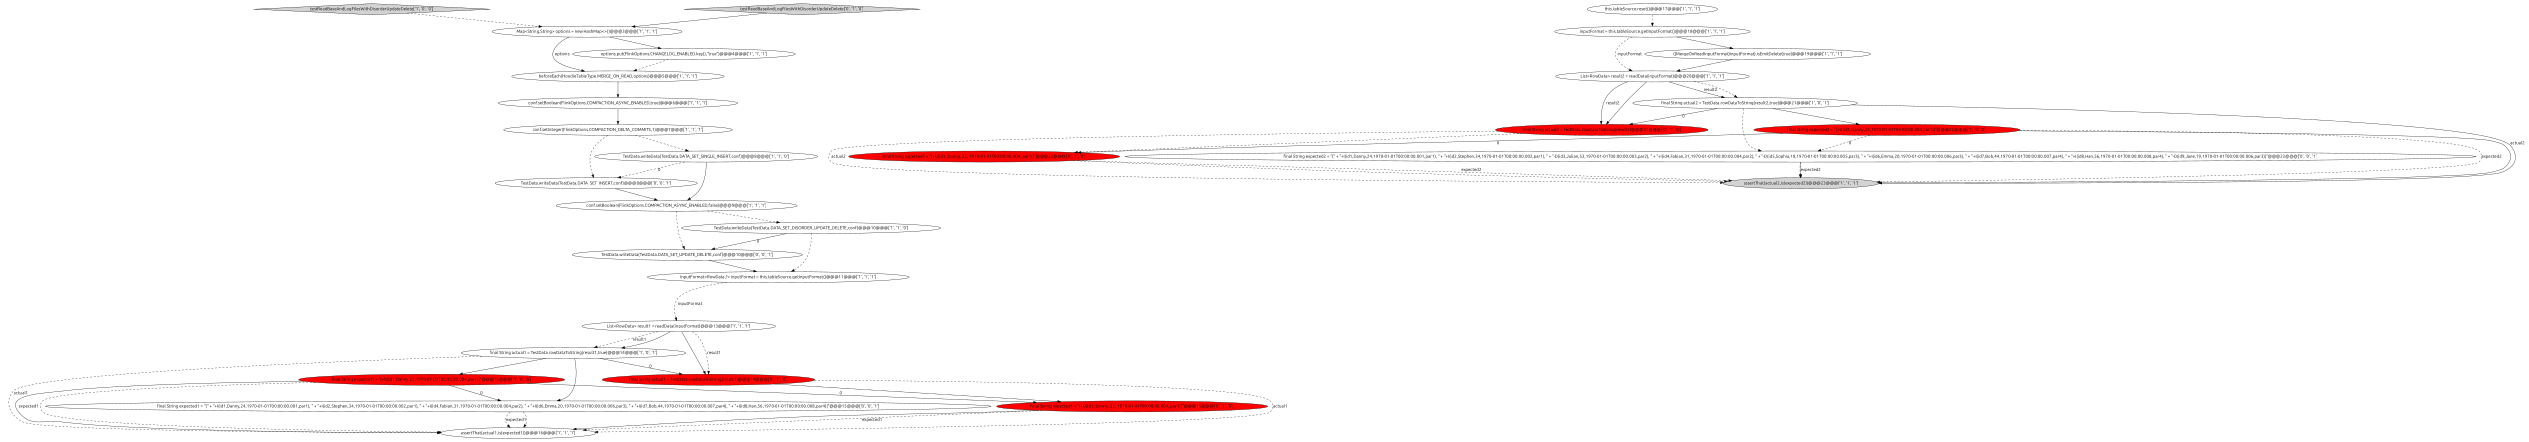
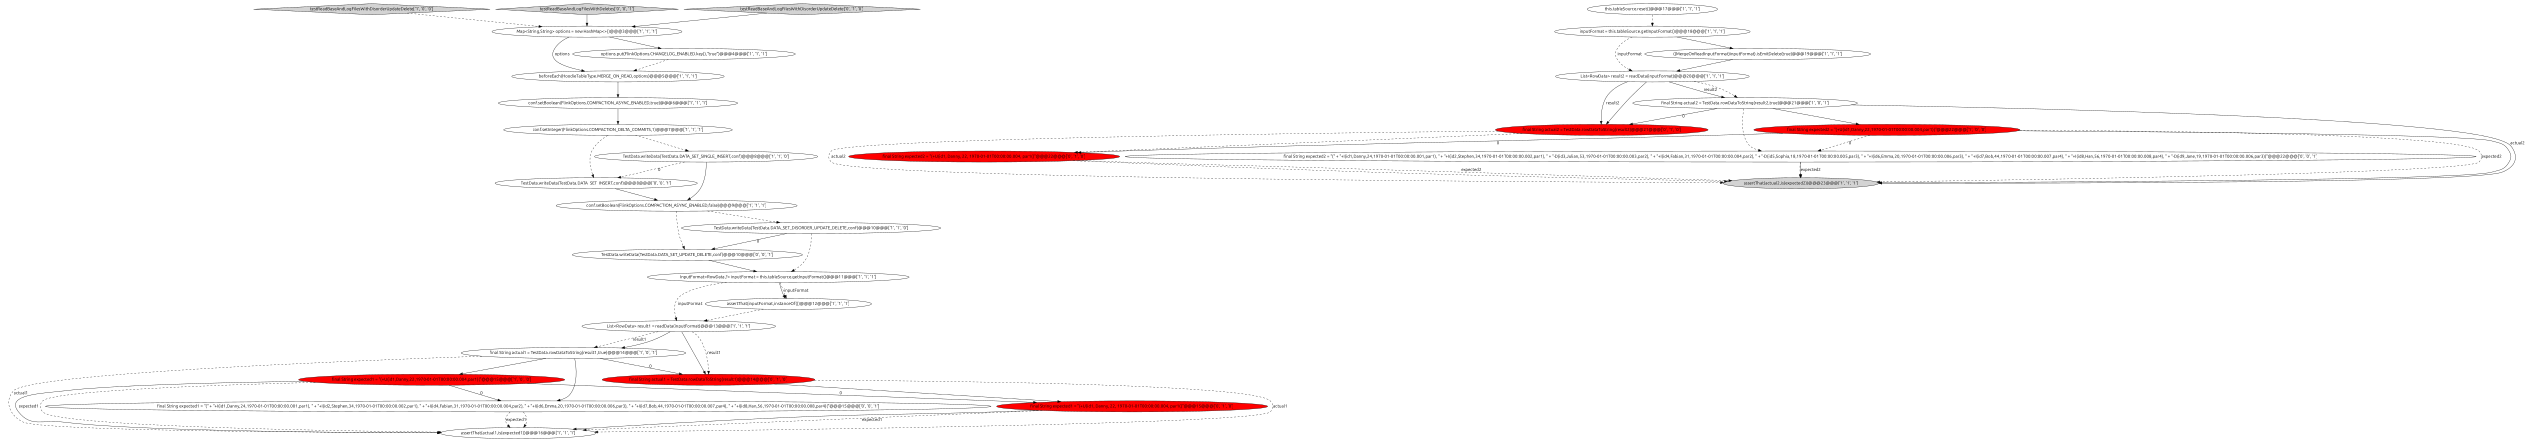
none -> (587, 9)
none -> (788, 304)
